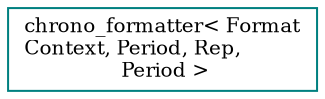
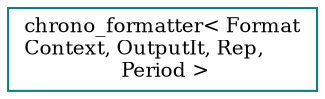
(163, 49) -> (163, 49)
